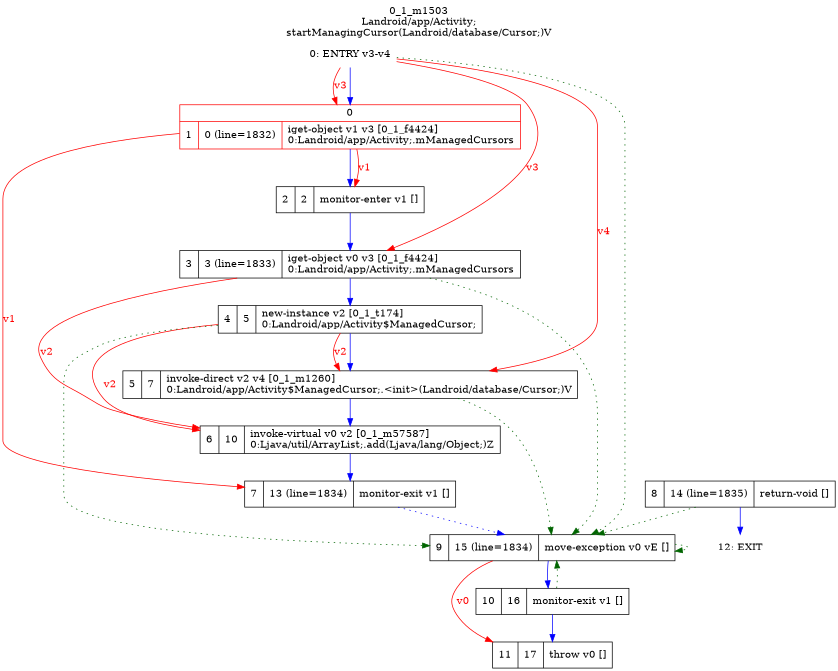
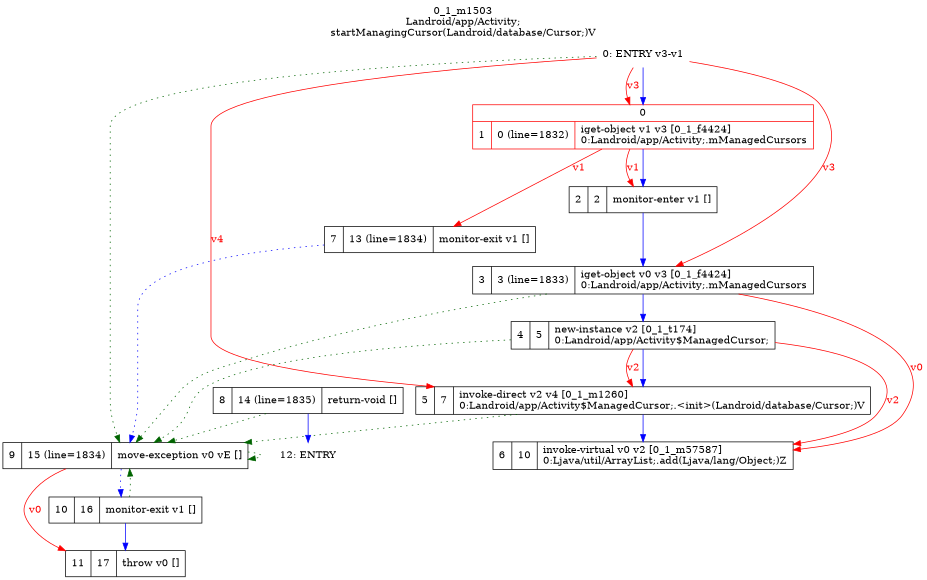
(350, 54) -> (643, 54)
(47, 352) -> (917, 368)
(350, 463) -> none
(740, 548) -> (308, 456)
(548, 571) -> (121, 479)
